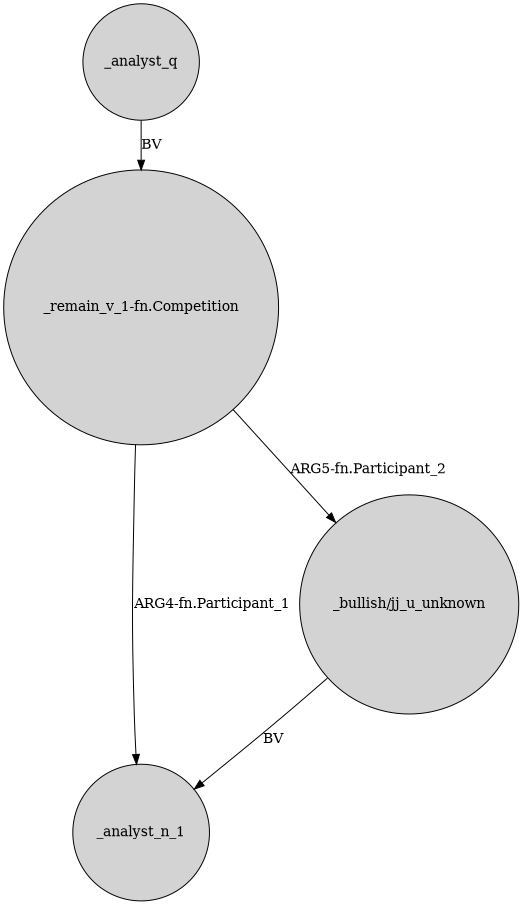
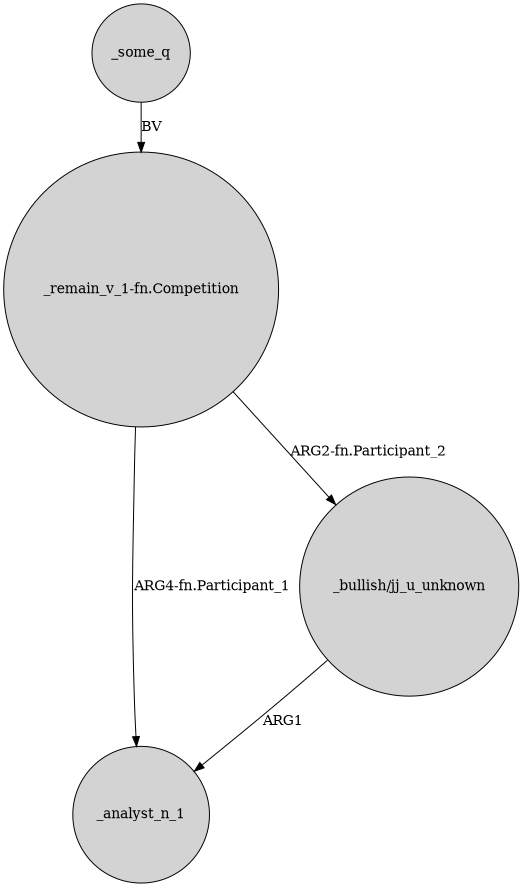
(141, 62) -> (141, 53)
(368, 470) -> (368, 452)
(273, 739) -> (283, 721)
